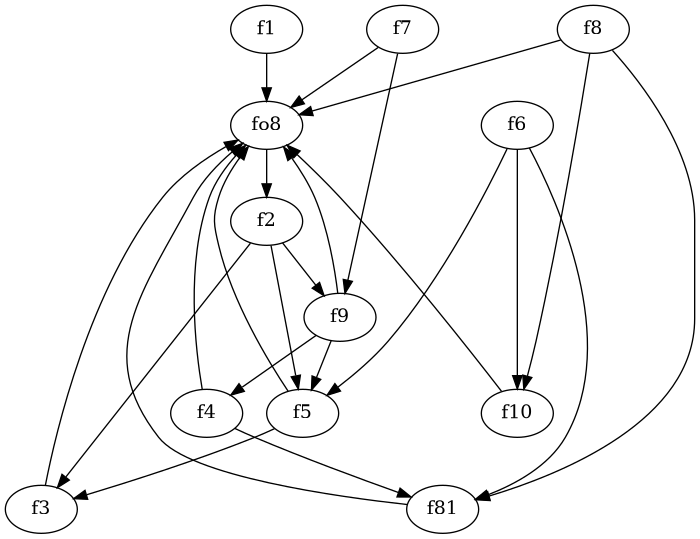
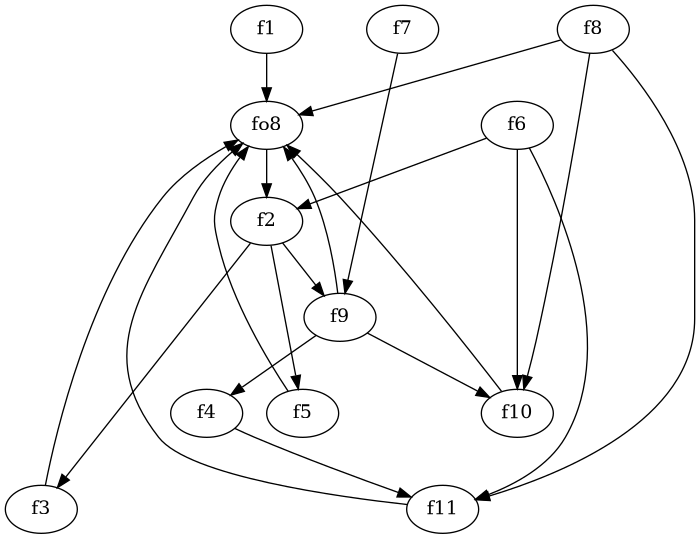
(340, 74) -> none
(196, 268) -> none
(435, 278) -> (398, 171)
(324, 359) -> (422, 362)
(182, 464) -> none
(443, 509) -> (443, 509)
